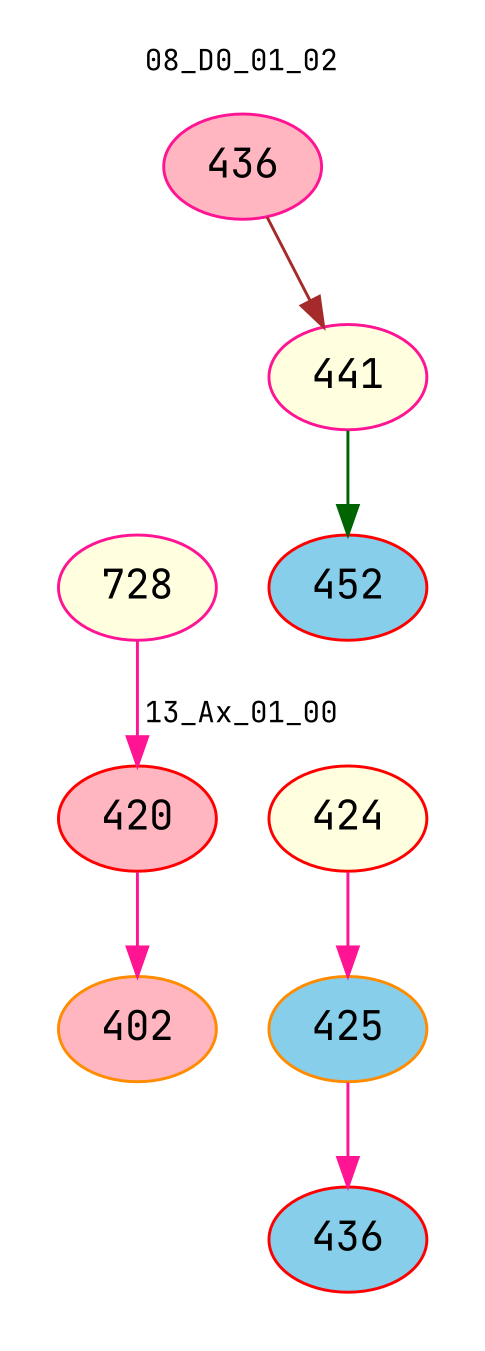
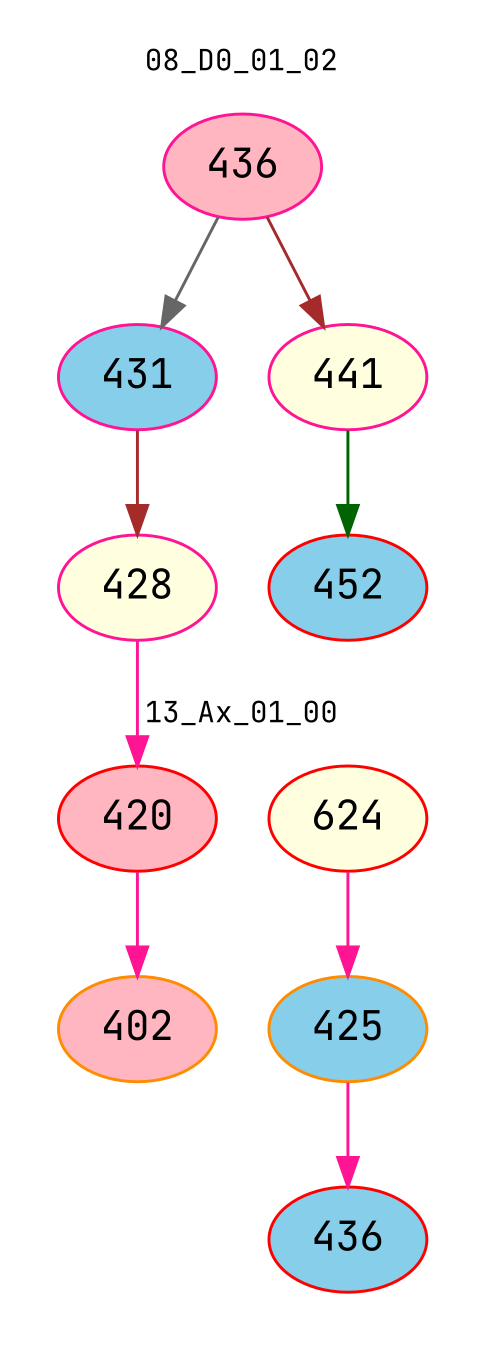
none -> (137, 377)
(137, 588) -> (137, 588)
(348, 819) -> (348, 819)
